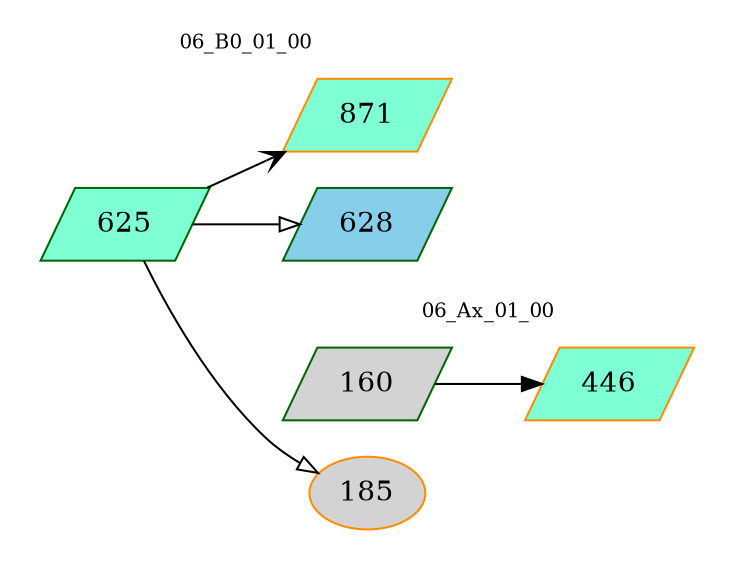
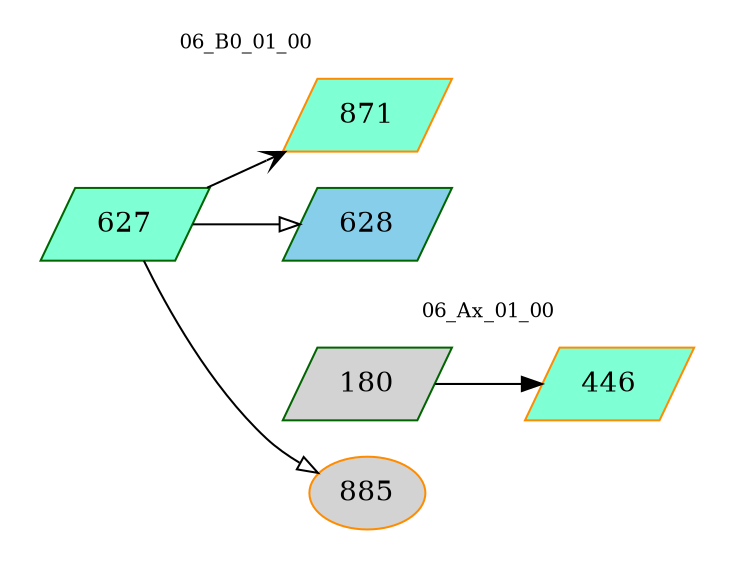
(125, 224) -> (125, 224)
(367, 384) -> (367, 384)
(367, 493) -> (367, 493)
